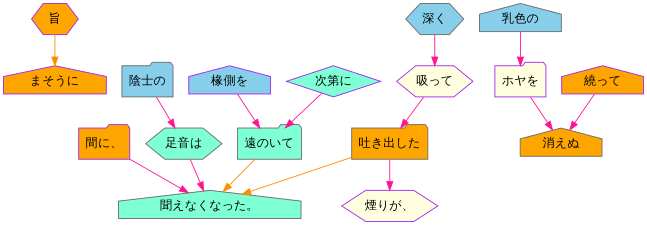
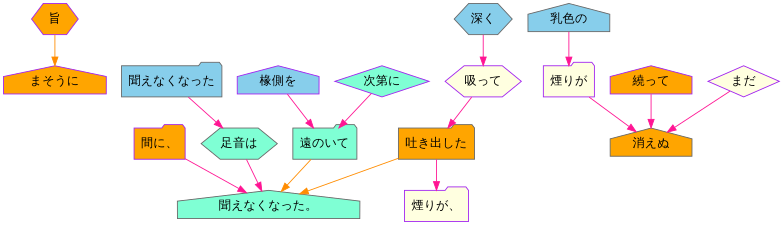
(147, 81) -> (172, 81)
(520, 81) -> (569, 81)
none -> (744, 81)
(390, 206) -> (436, 206)
